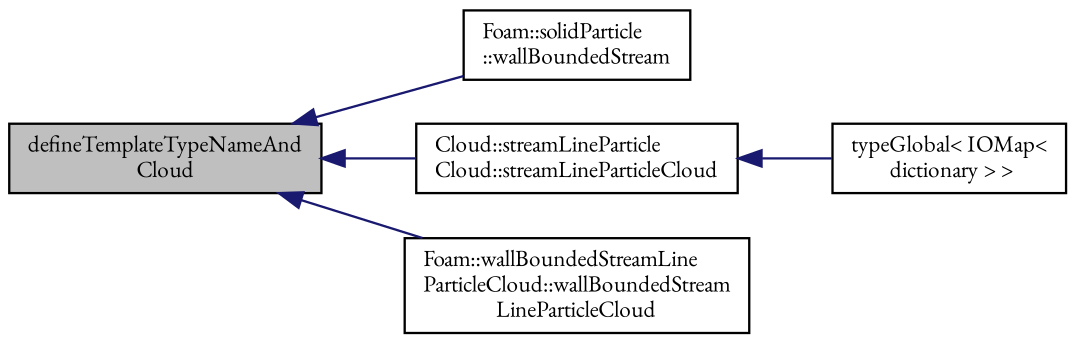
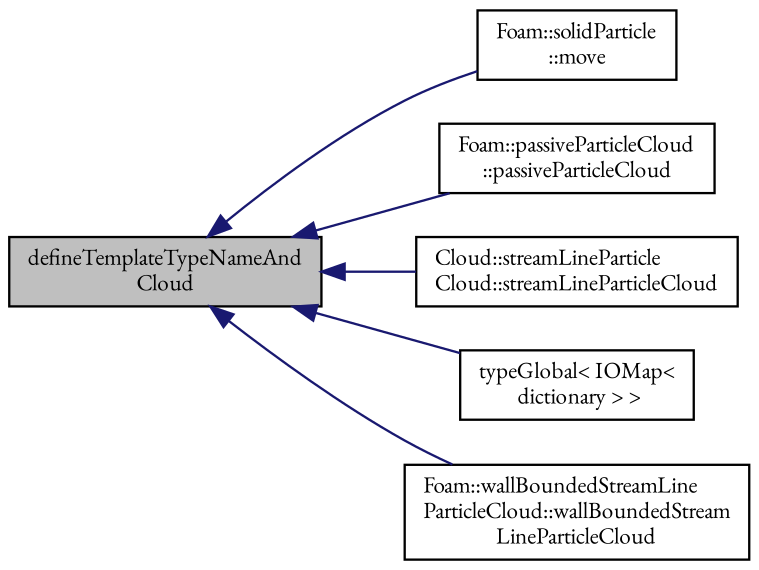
(577, 45) -> (577, 45)
none -> (577, 158)
(797, 158) -> (388, 333)
